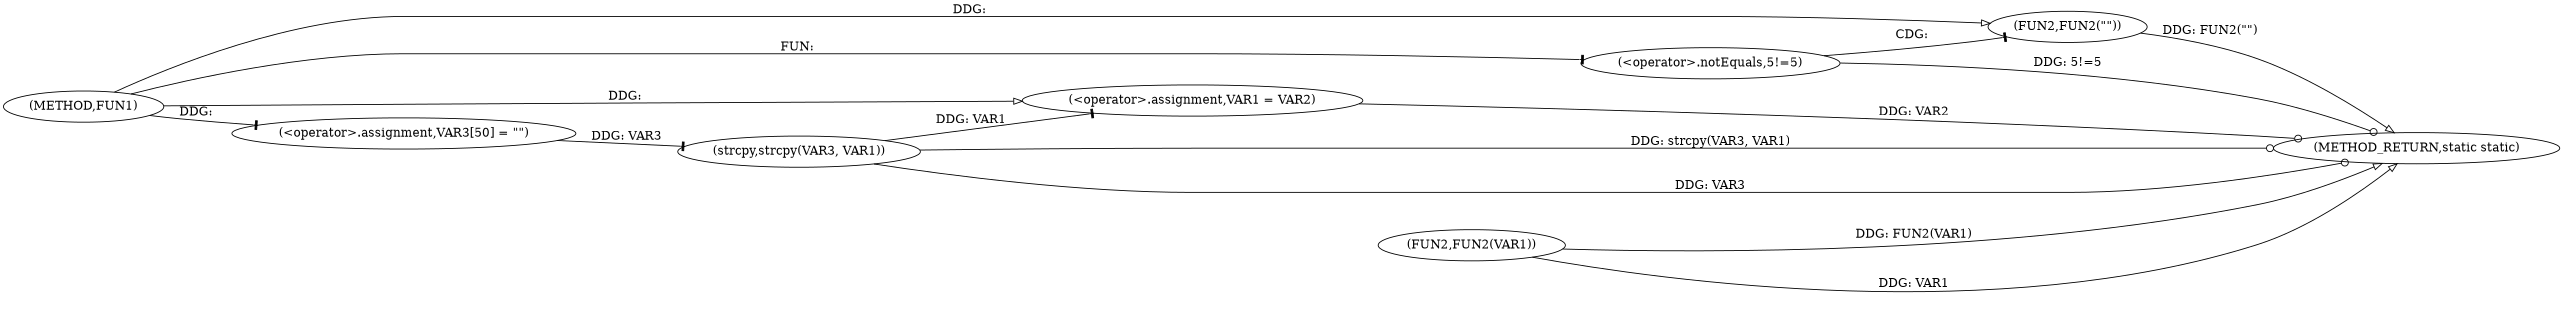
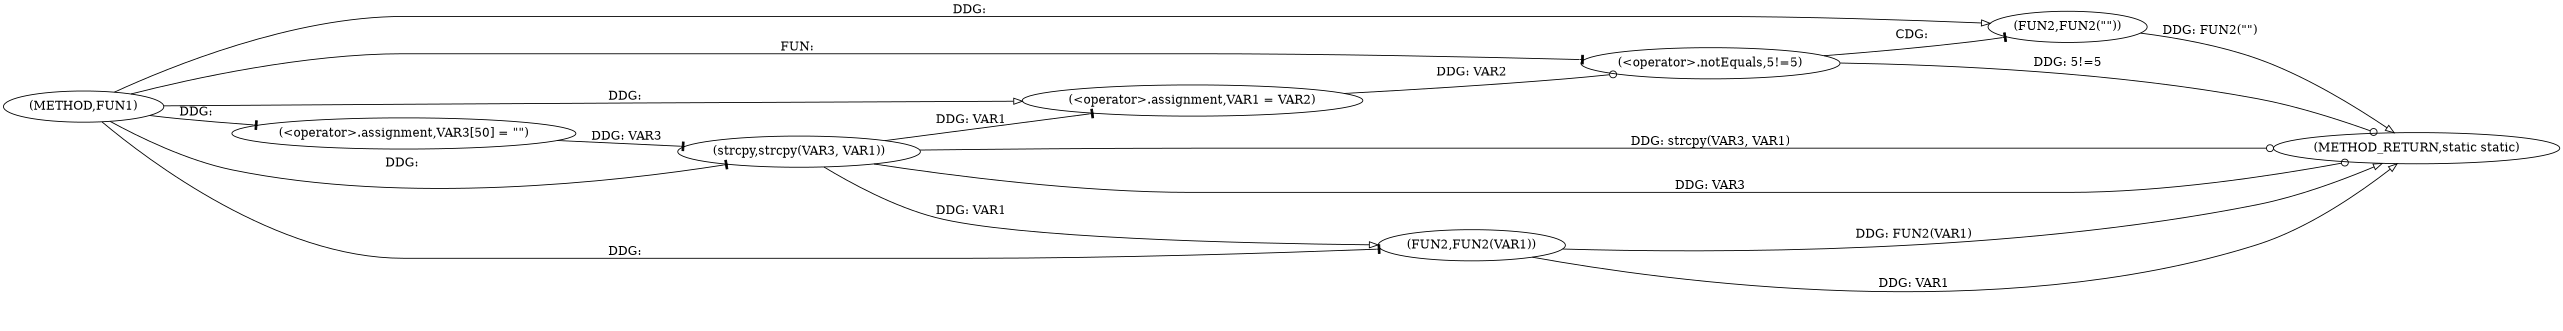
(1827, 117) -> (1477, 85)
none -> (412, 188)
none -> (1090, 236)
none -> (722, 258)
